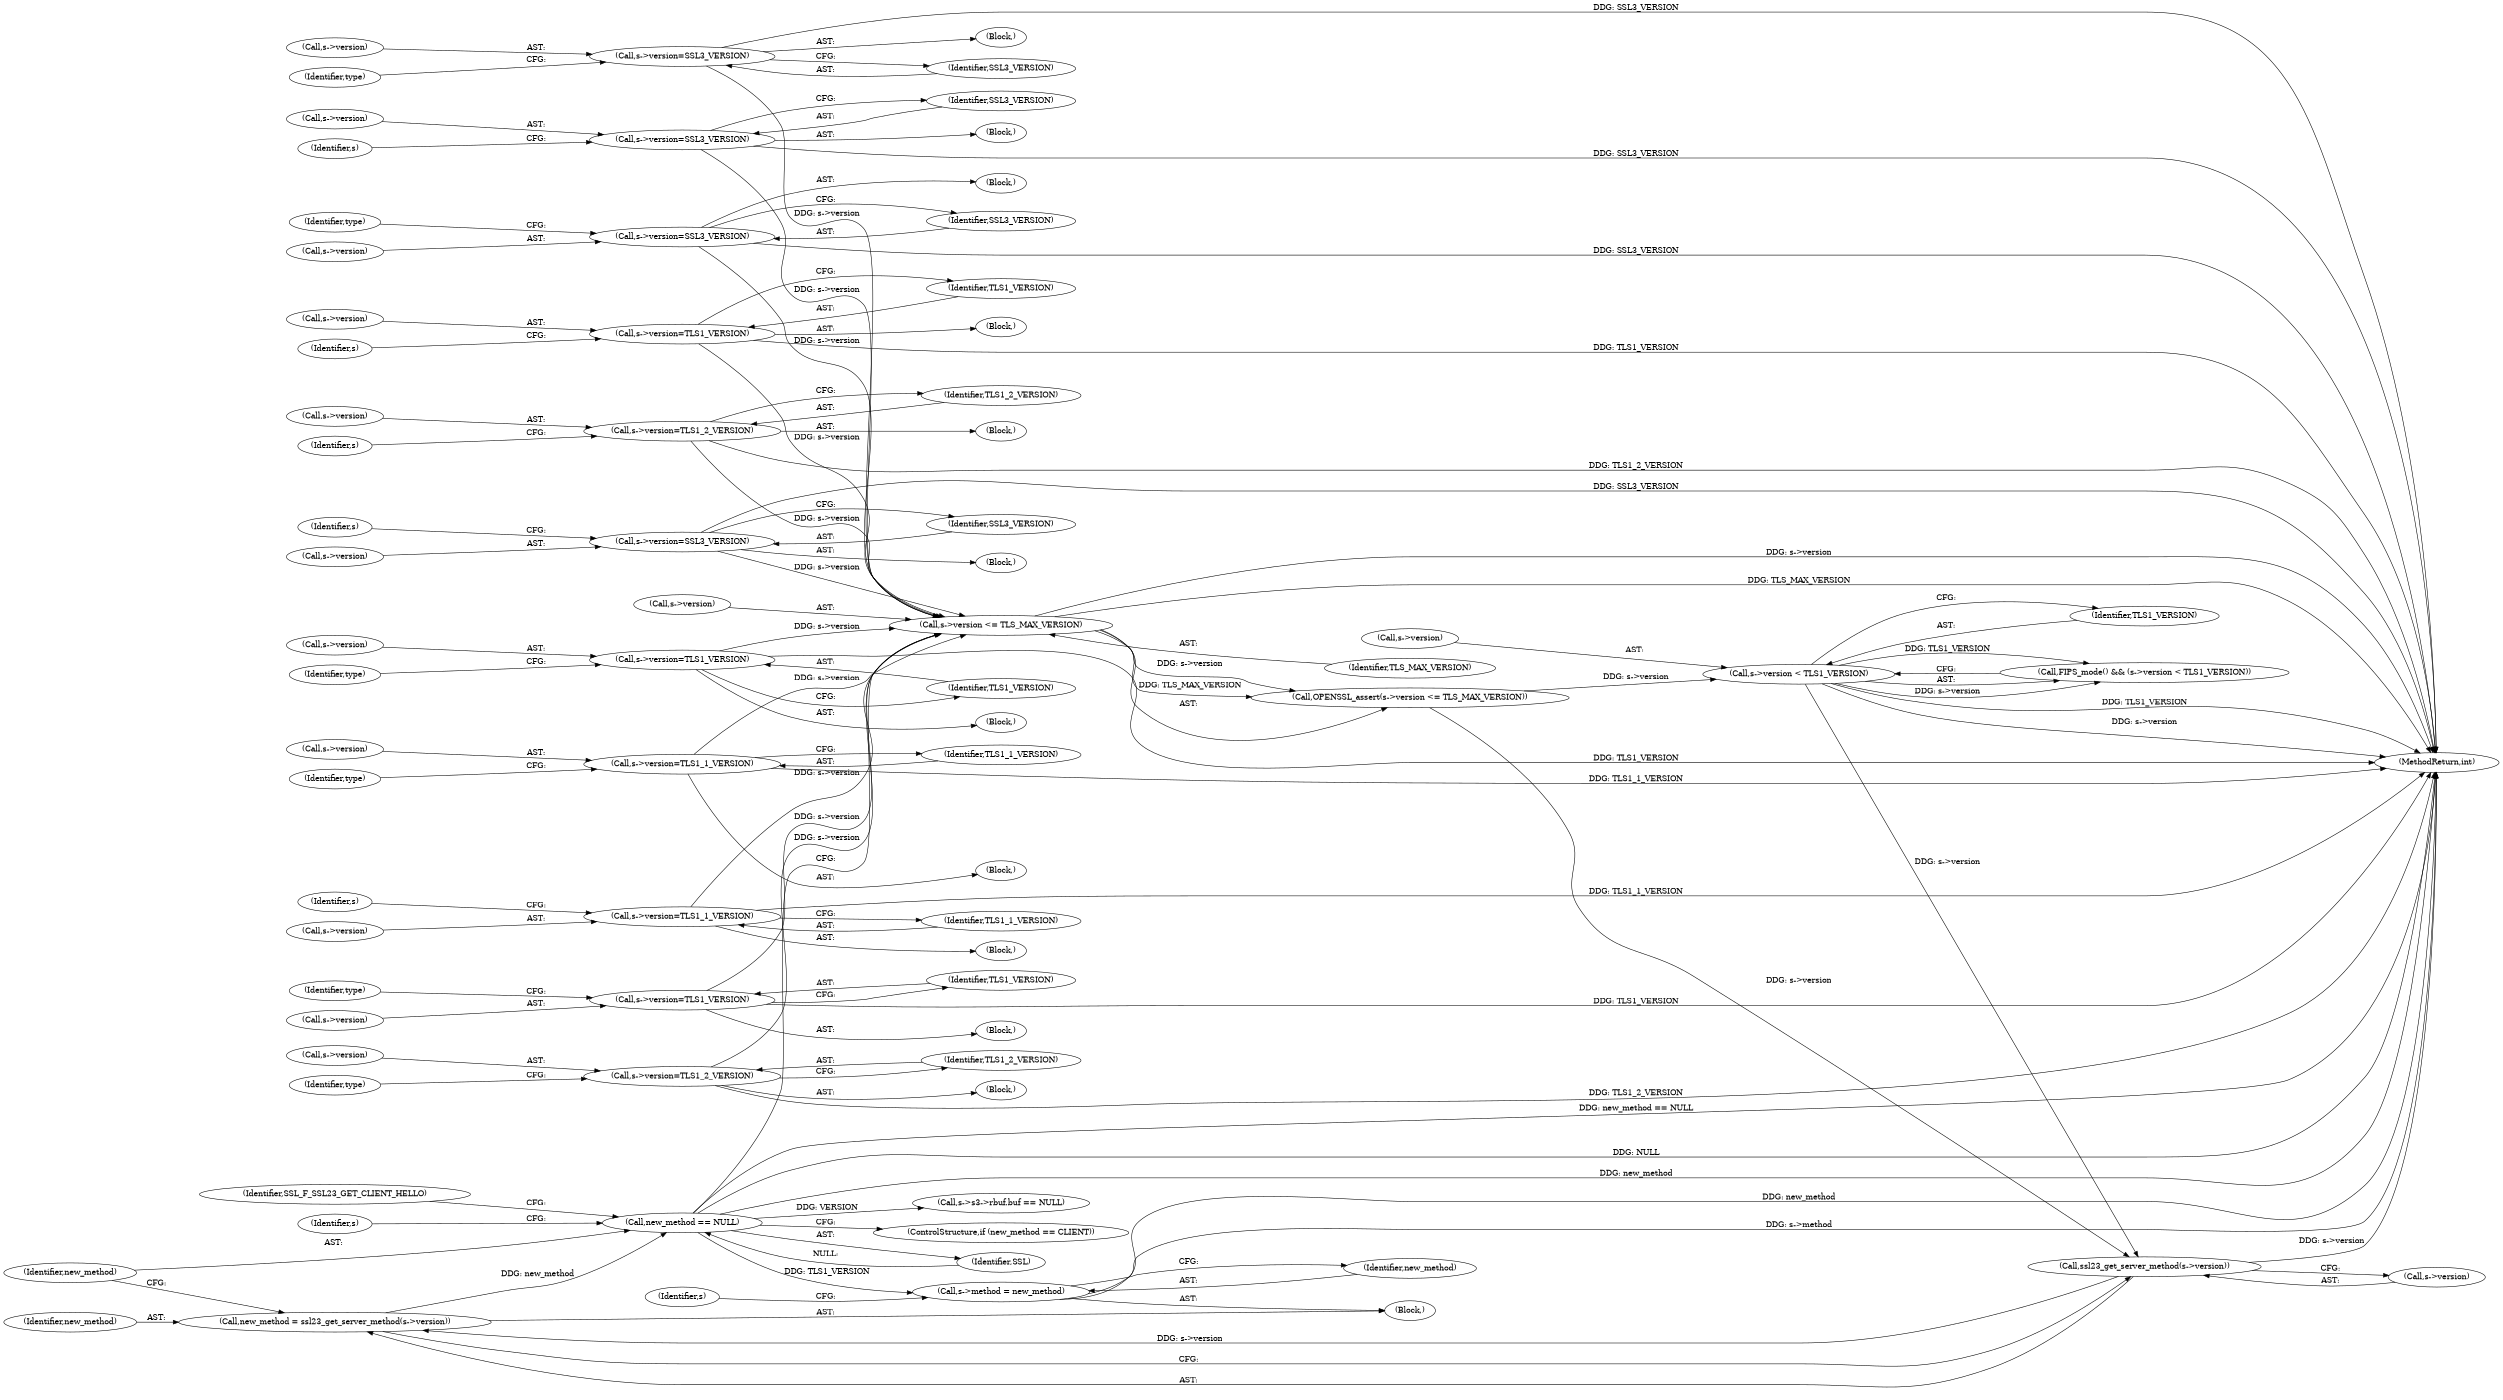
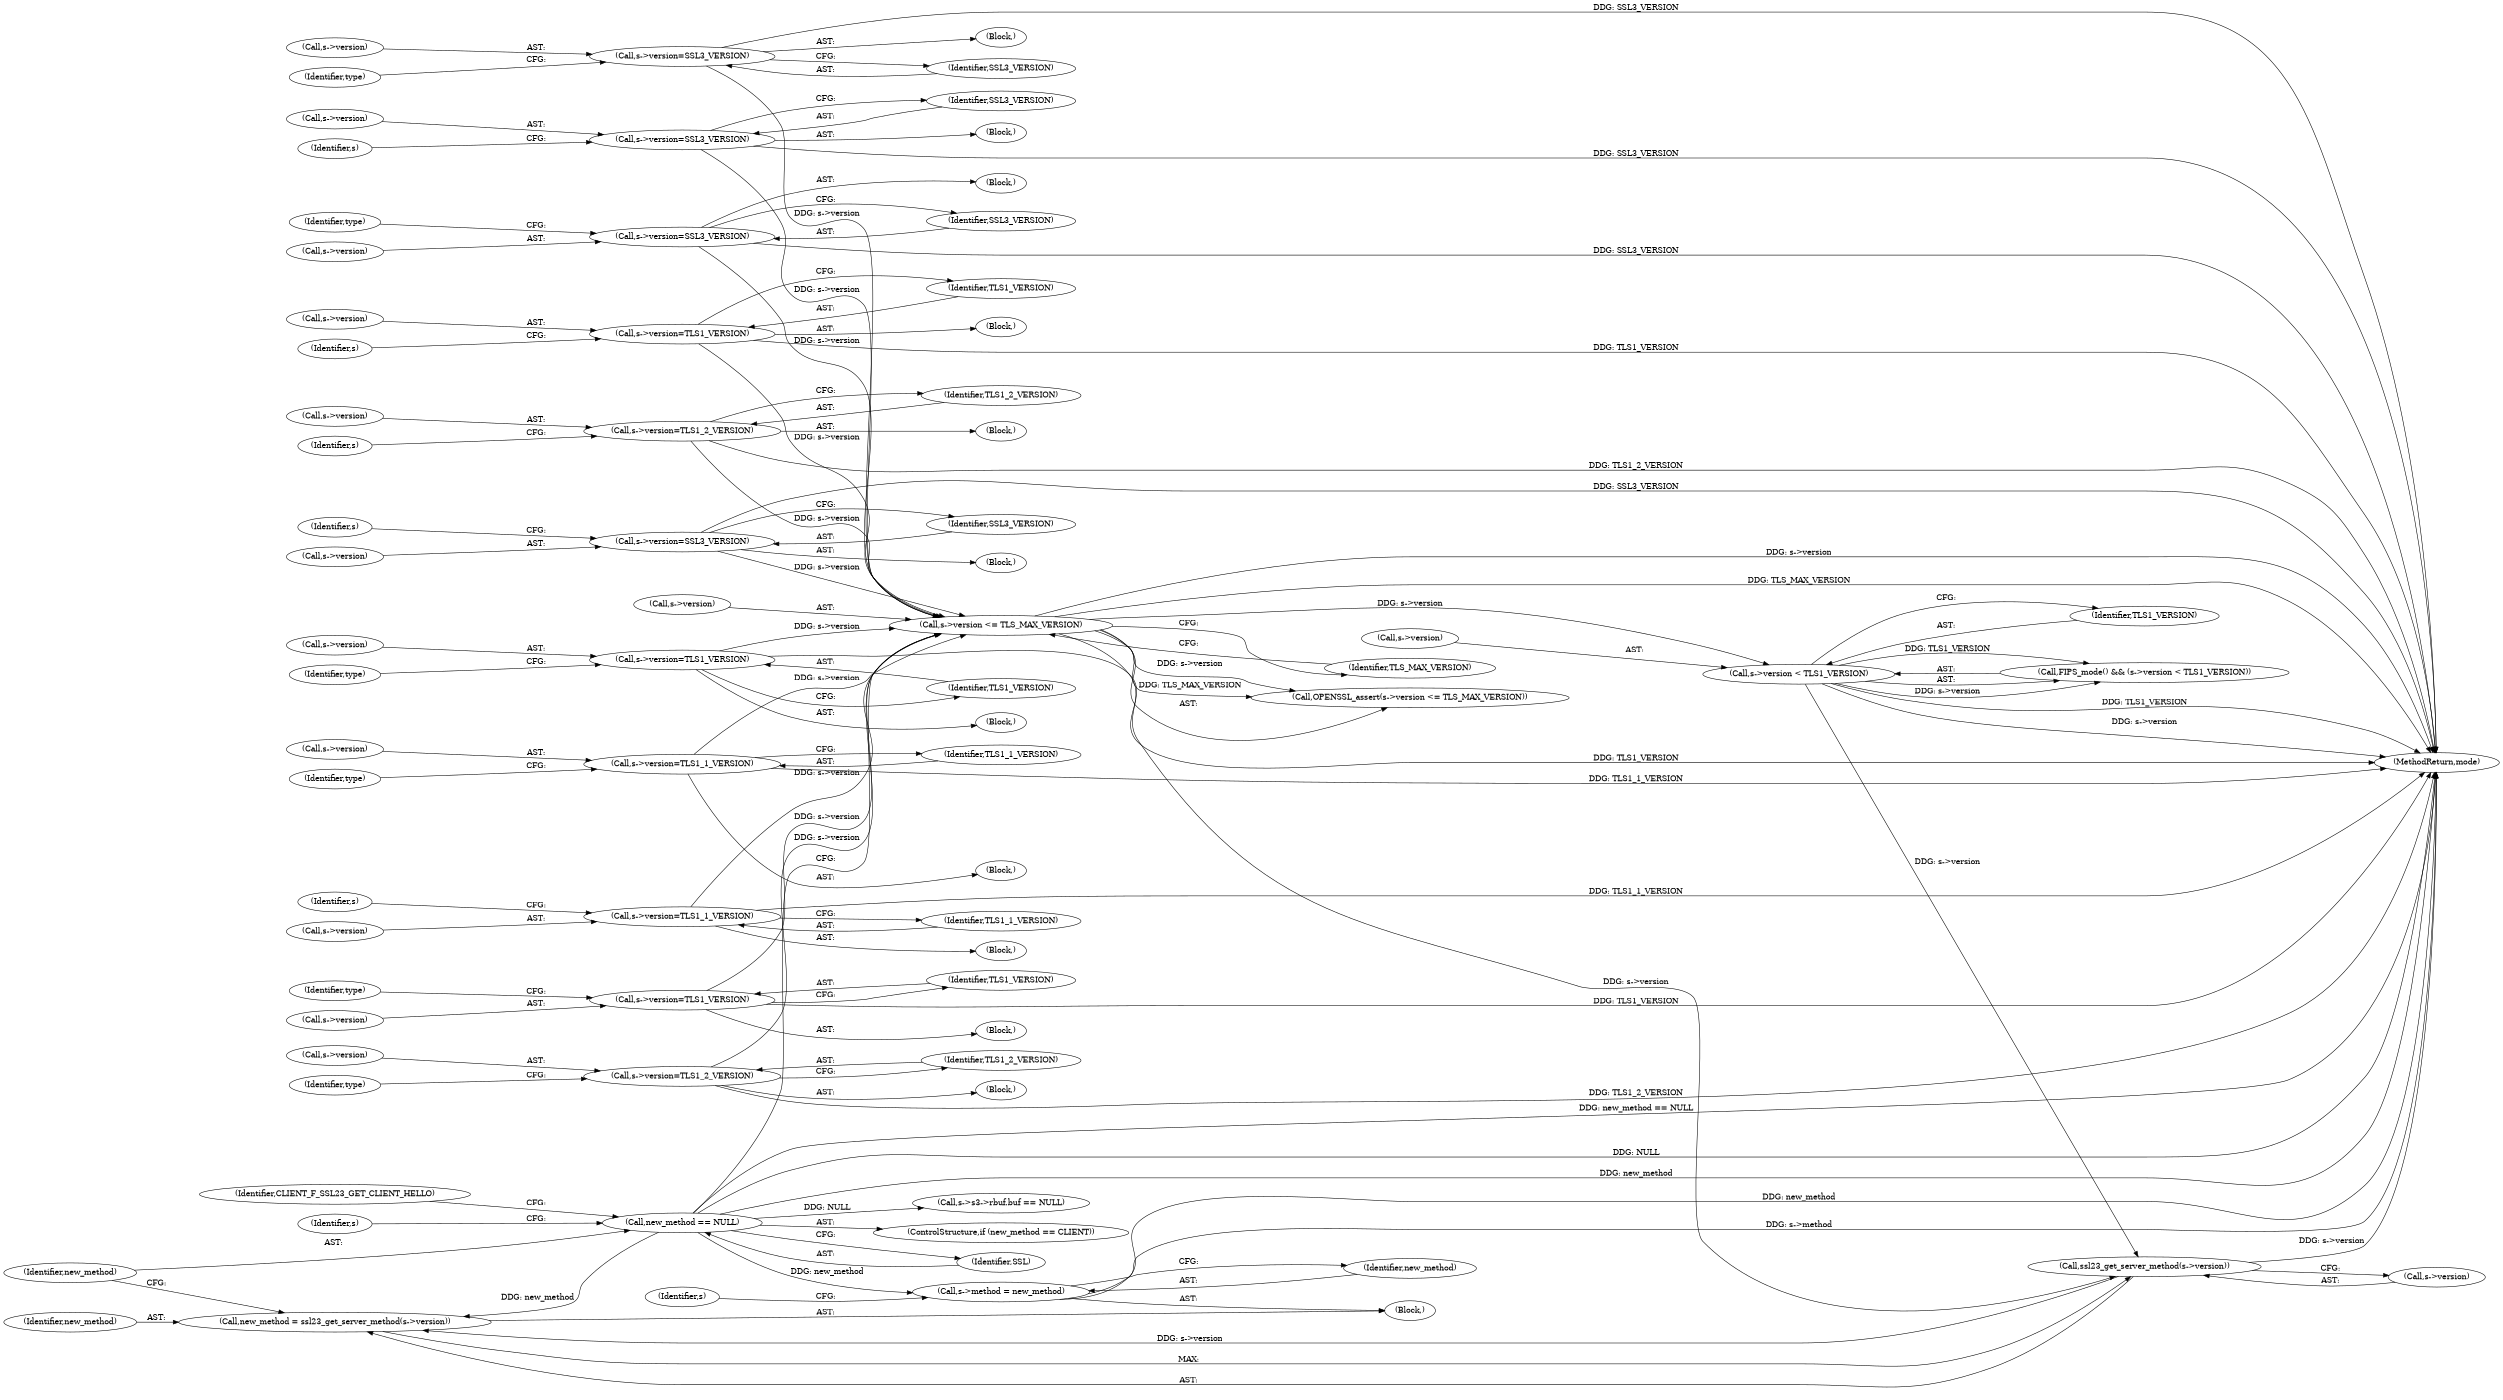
none -> (1233, 635)
(1190, 644) -> (1190, 644)
(1947, 670) -> (1947, 670)
(1617, 685) -> (1429, 608)
(2437, 763) -> (2437, 763)
(1720, 993) -> (1638, 988)
(335, 1194) -> (335, 1194)
(827, 1208) -> (827, 1208)
(827, 1223) -> (827, 1223)
(827, 1235) -> (827, 1235)
(827, 1254) -> (827, 1254)
(827, 1272) -> (827, 1272)
(528, 1288) -> (577, 1300)
(1190, 1360) -> (1190, 1360)
